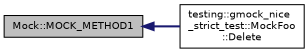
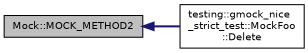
(73, 26) -> (73, 26)
